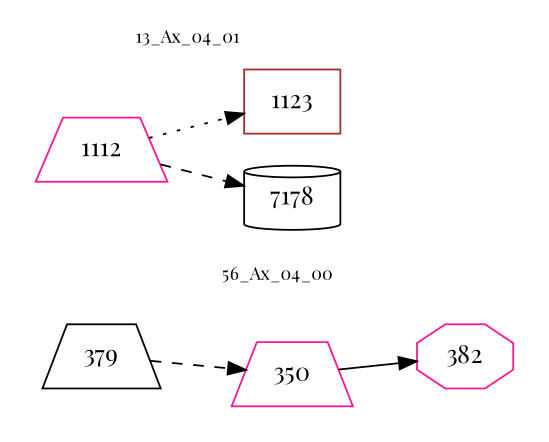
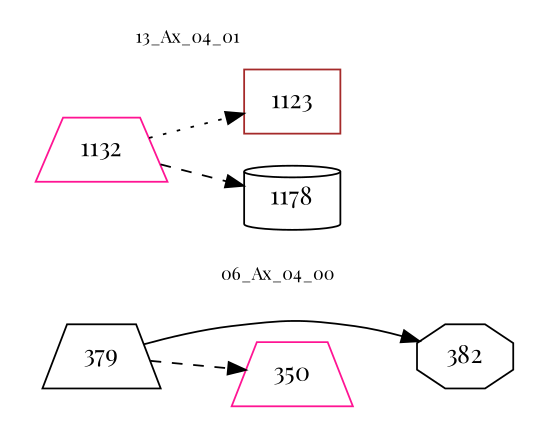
(102, 150) -> (102, 150)
(292, 198) -> (292, 198)
(278, 275) -> (278, 275)
(465, 356) -> (465, 356)
(369, 366) -> (273, 322)
